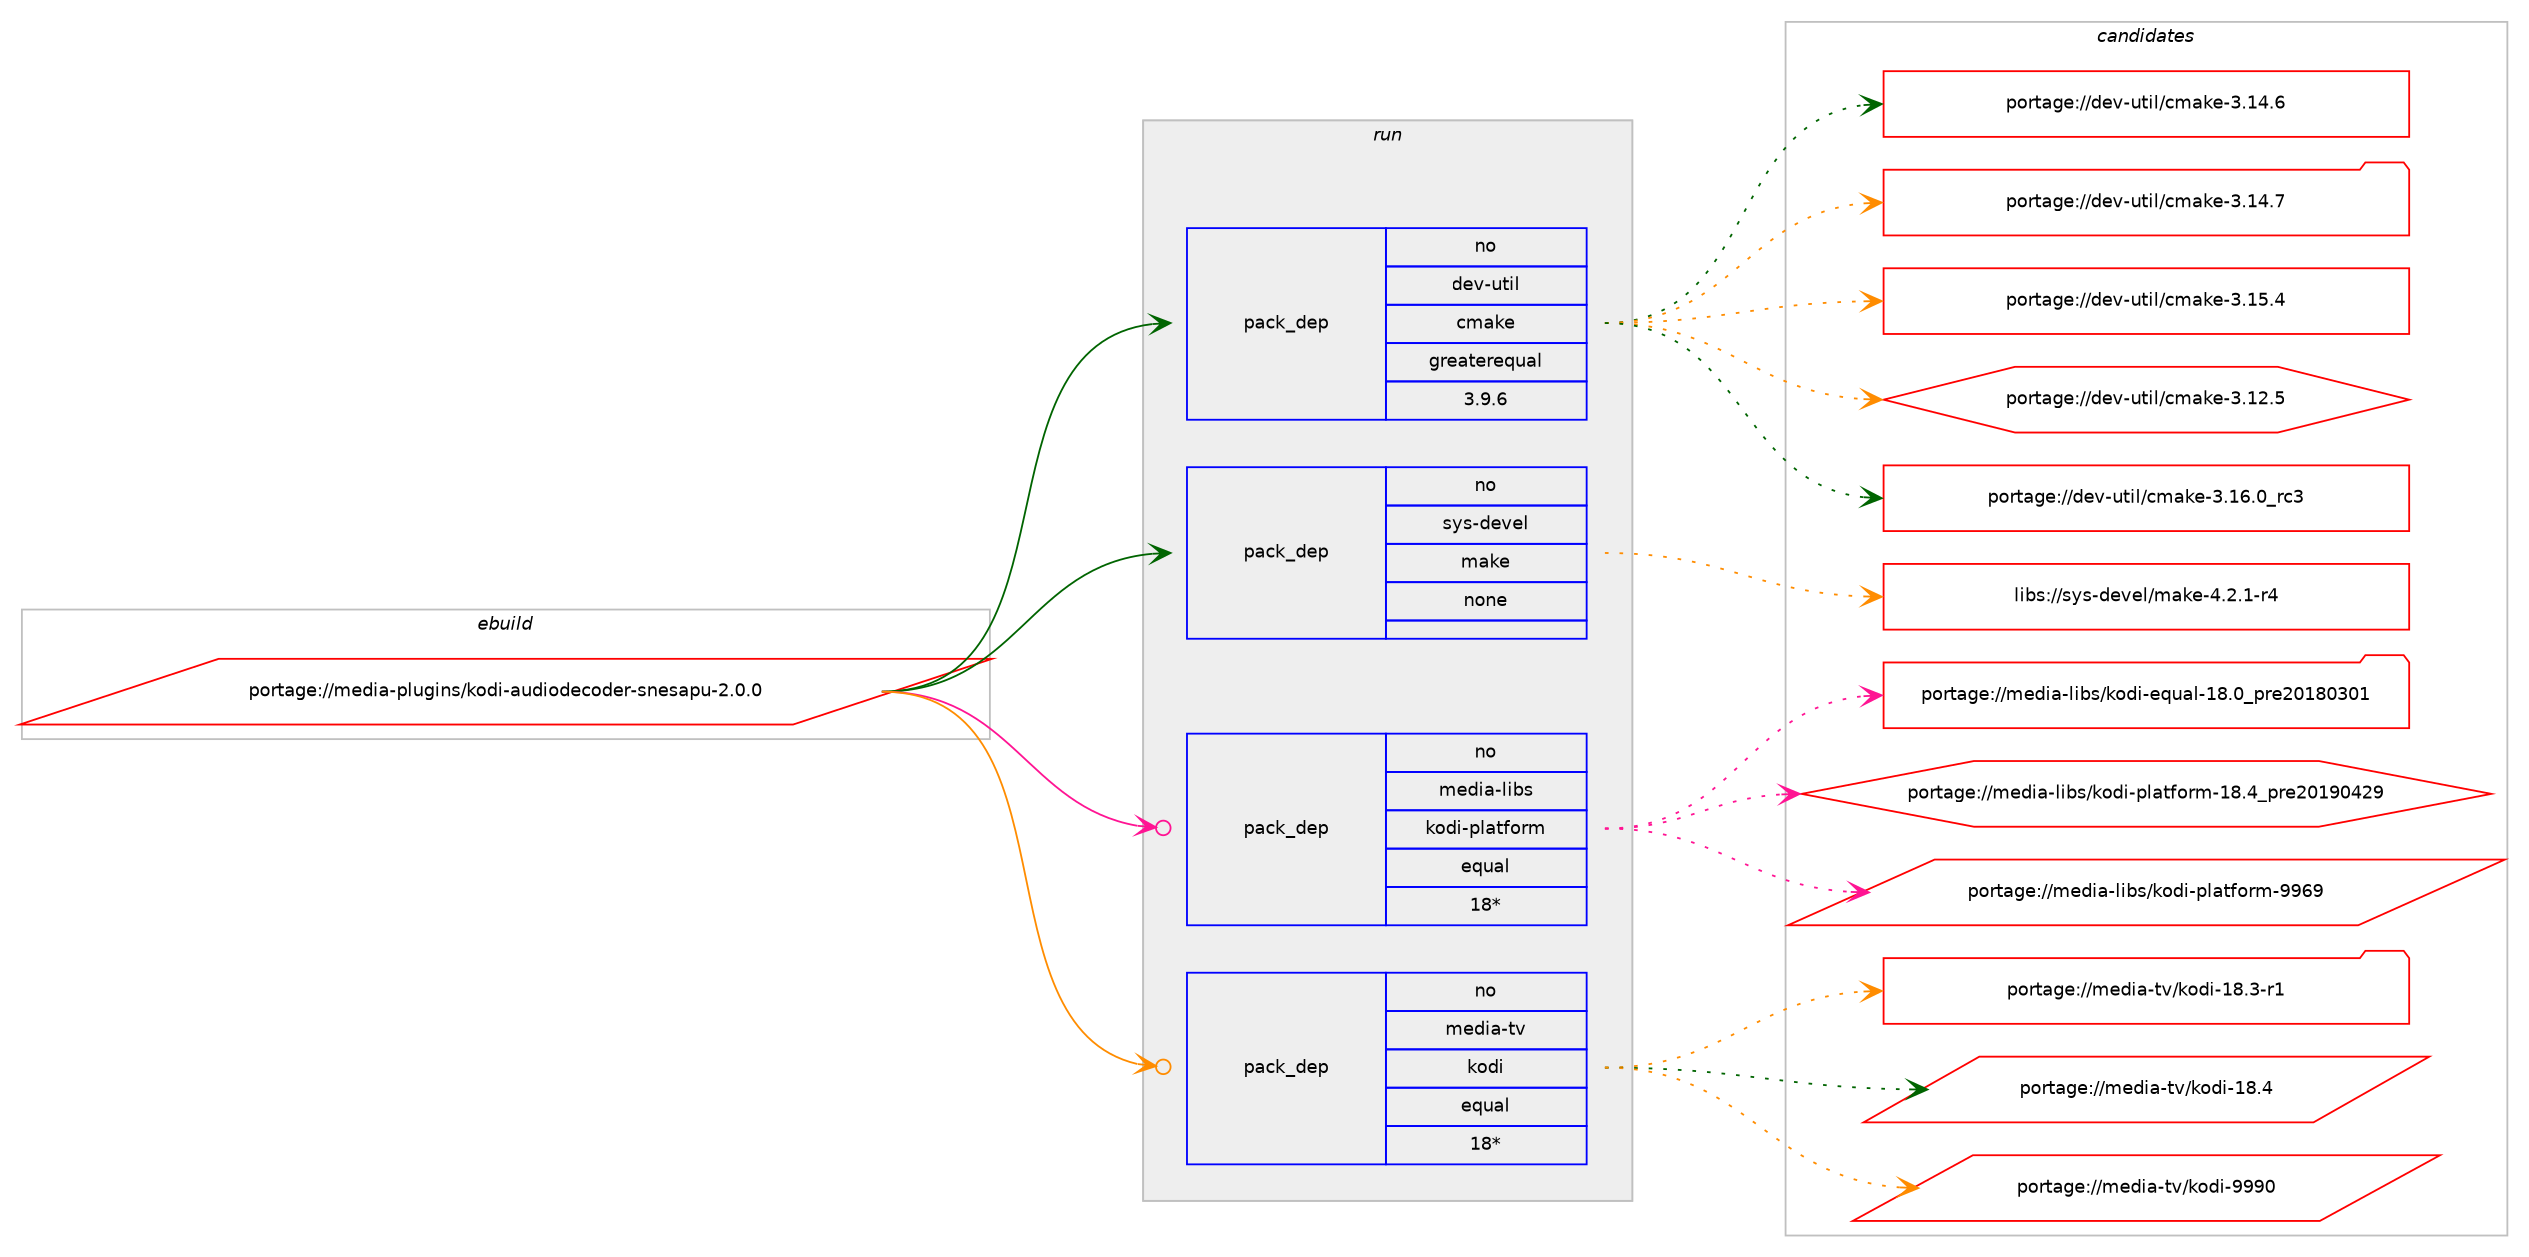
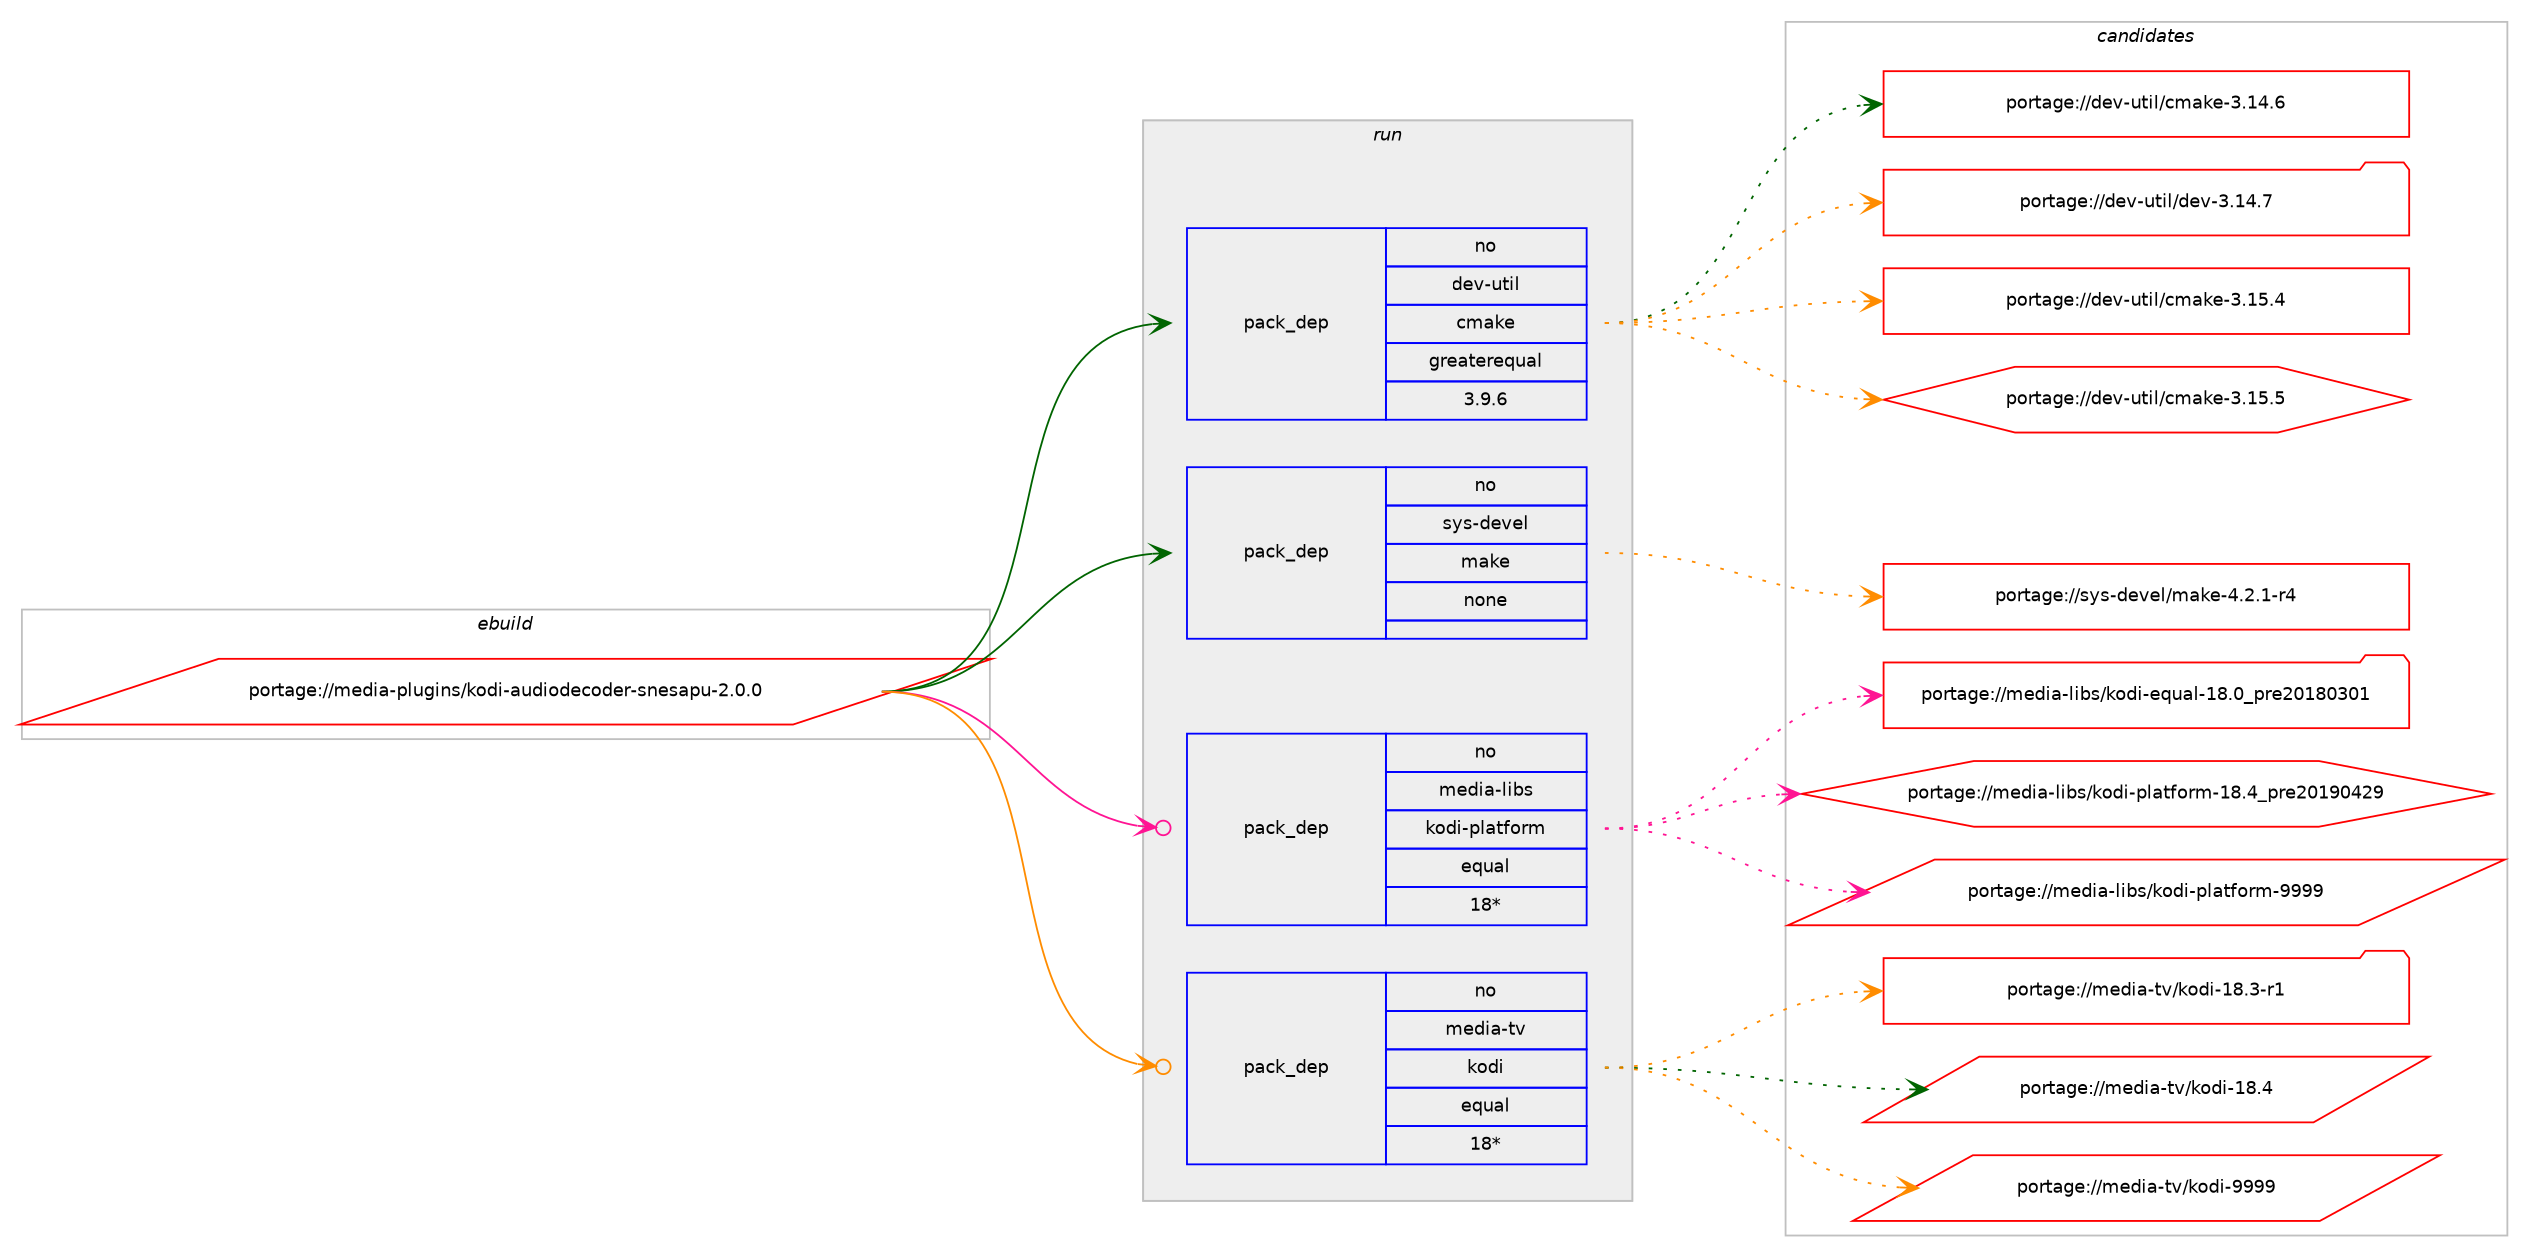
(2146, 203) -> (2146, 203)
(2146, 400) -> (2146, 400)
(2146, 498) -> none
(2146, 597) -> (2146, 597)
(2146, 892) -> (2146, 892)
(2146, 1188) -> (2146, 1188)
